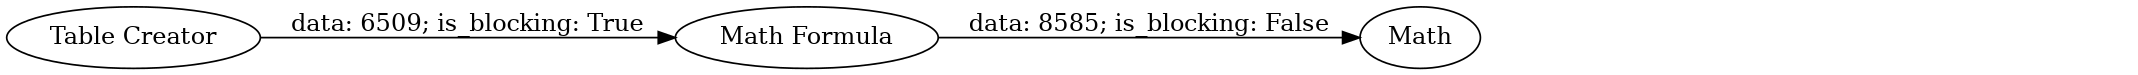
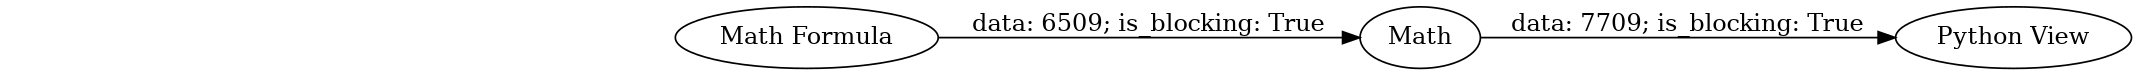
(1149, 25) -> (1149, 25)
(134, 38) -> none
none -> (2014, 38)
